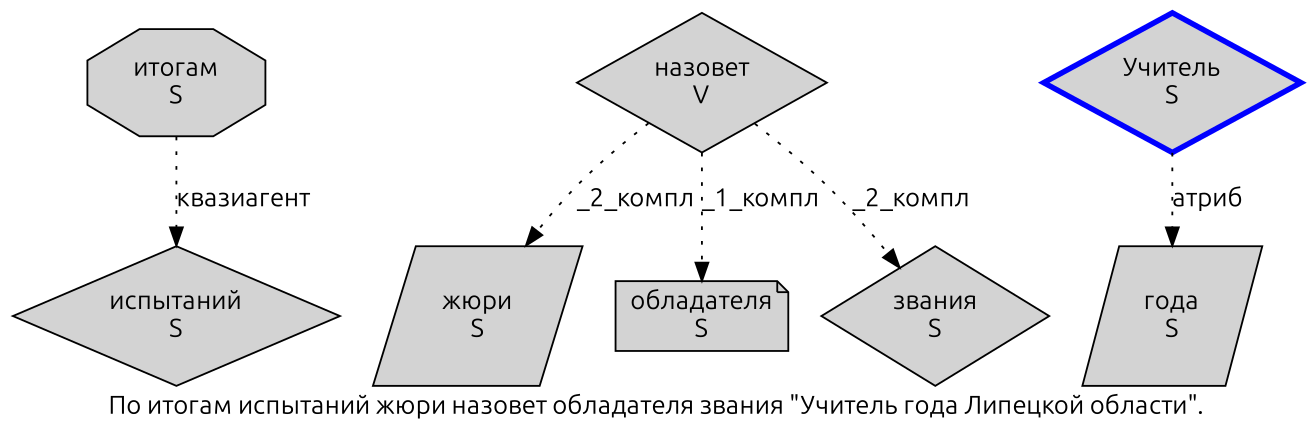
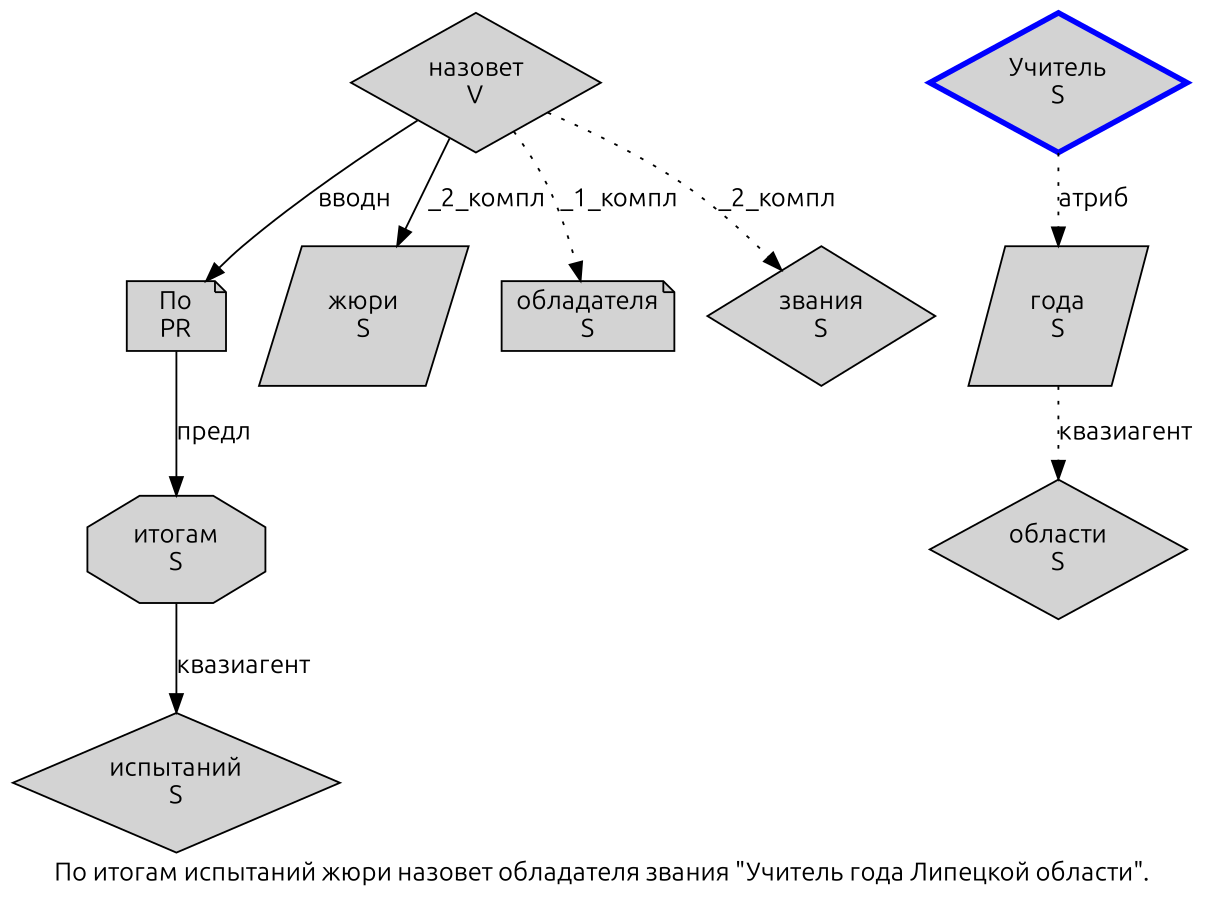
(589, 173) -> (427, 184)
(176, 182) -> (176, 649)
none -> (176, 316)
none -> (1058, 549)
